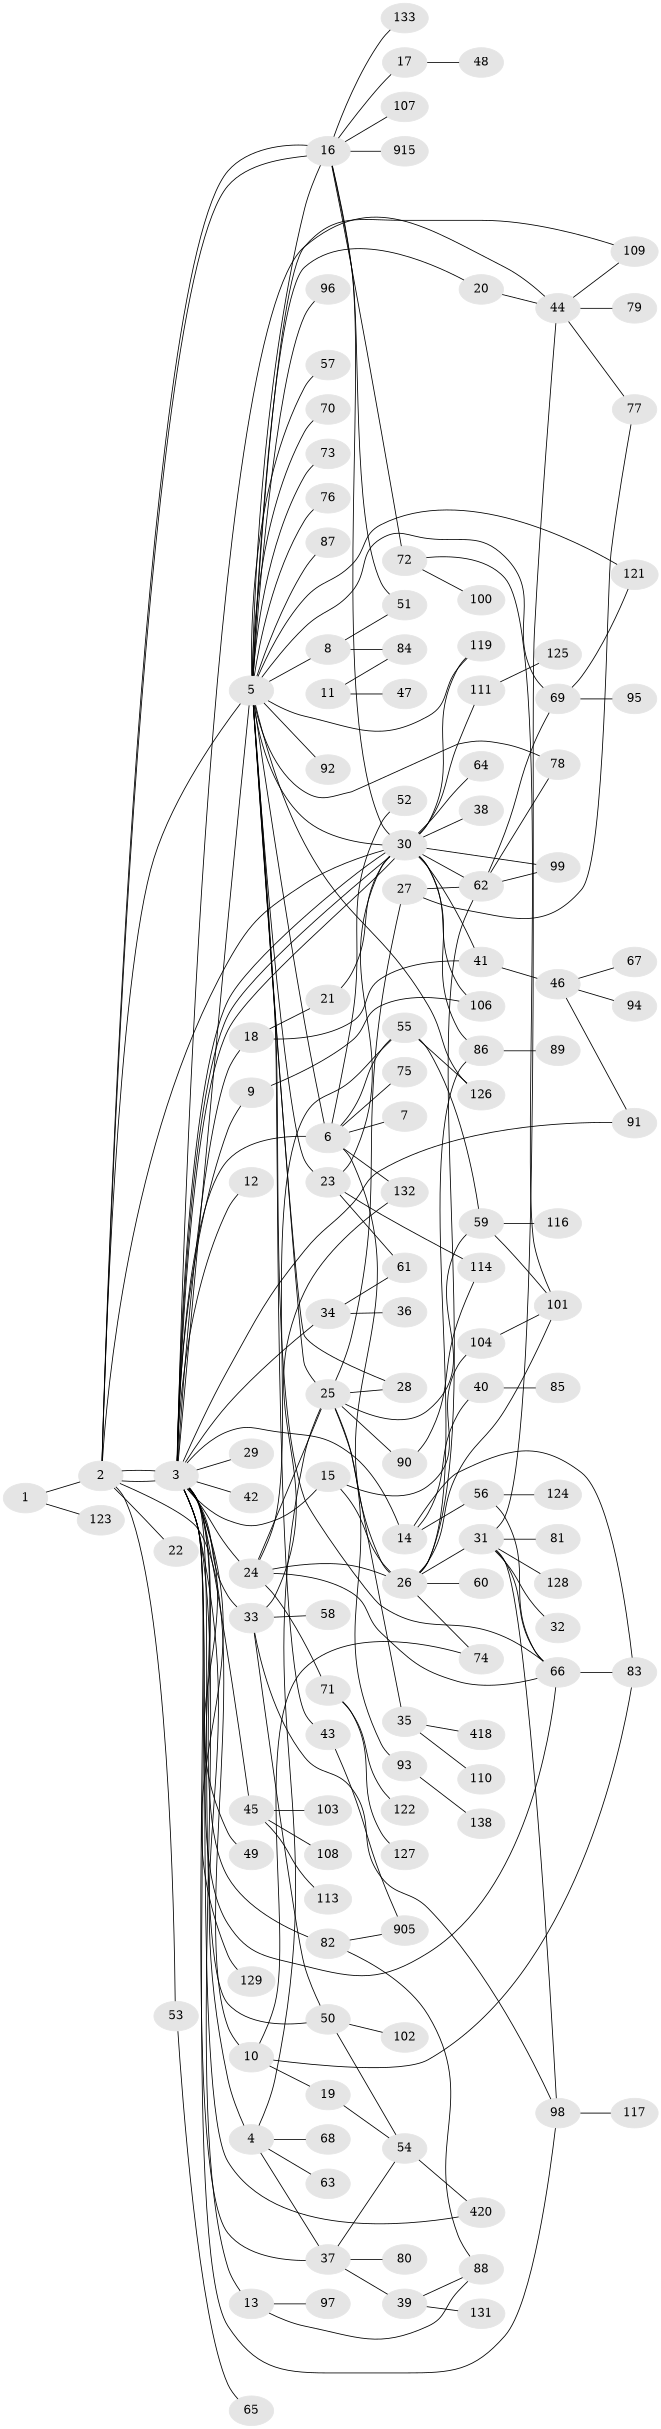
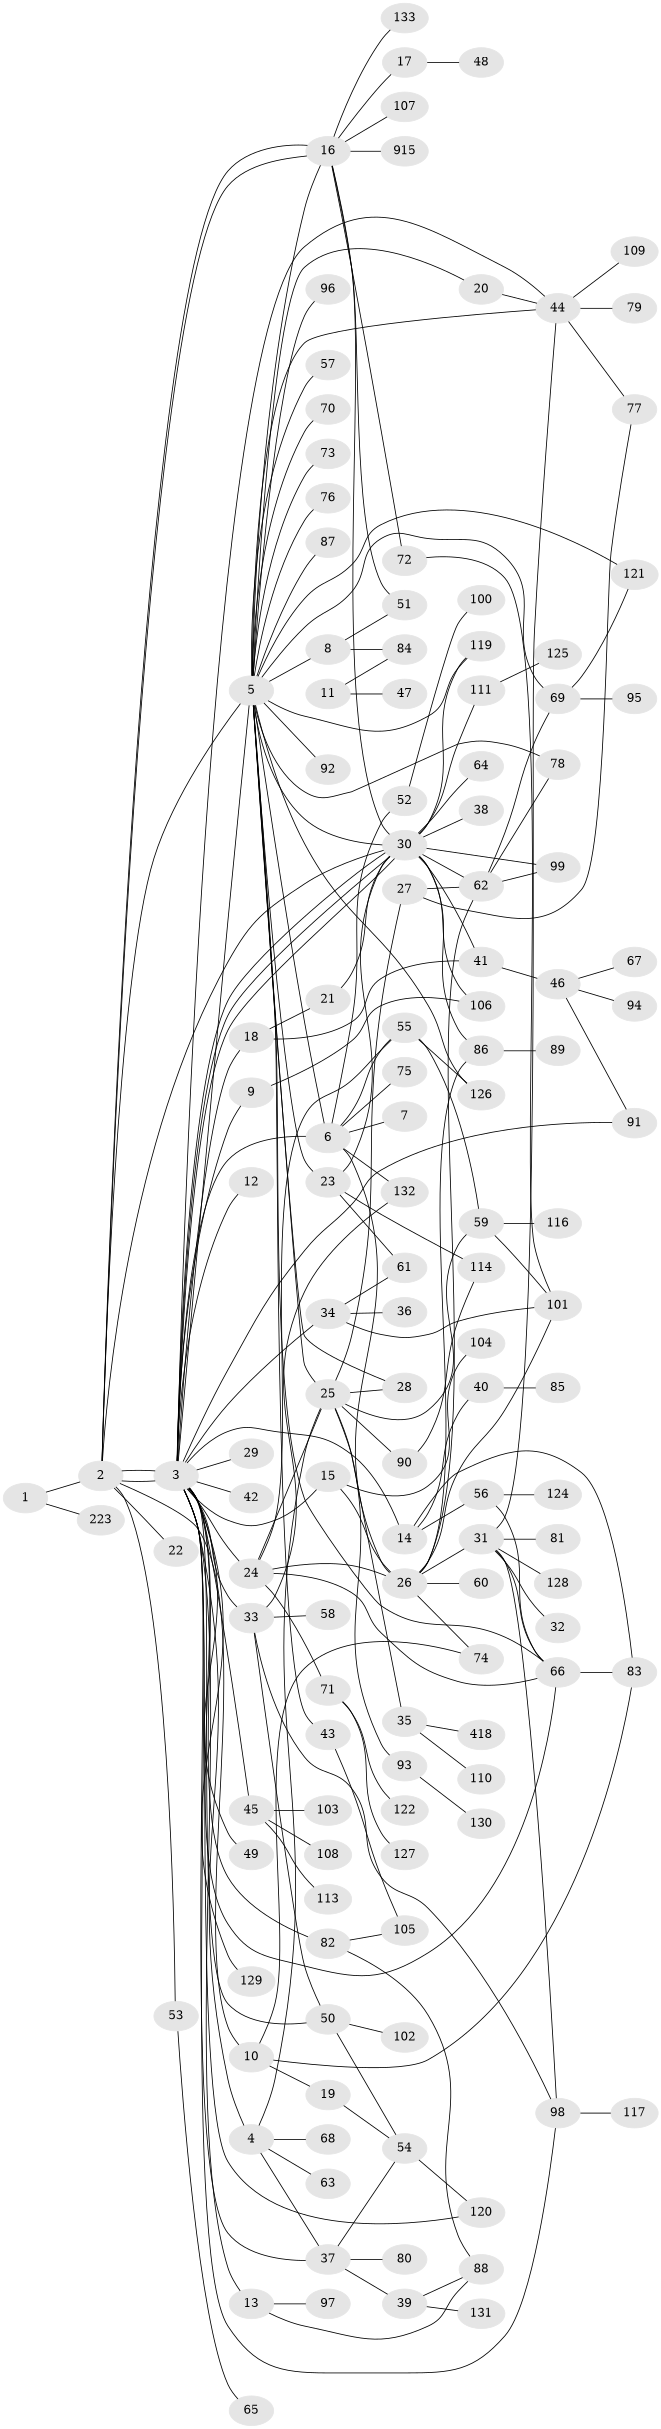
(428, 220) -> (299, 351)
(443, 580) -> (434, 697)
(520, 1325) -> (436, 1332)
(101, 1520) -> (101, 1520)
(481, 1824) -> (481, 1824)
(405, 1931) -> (405, 1931)
(481, 2213) -> (481, 2213)
